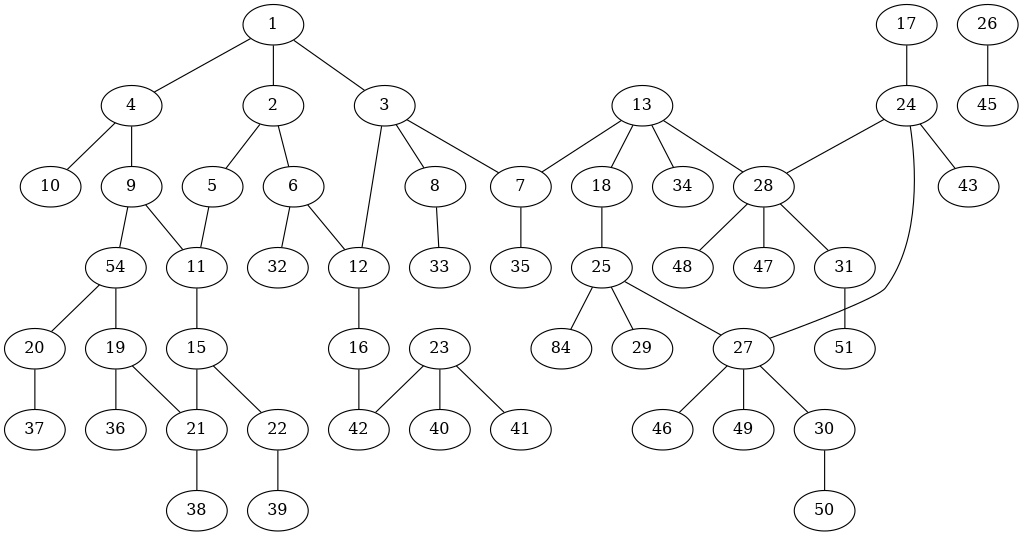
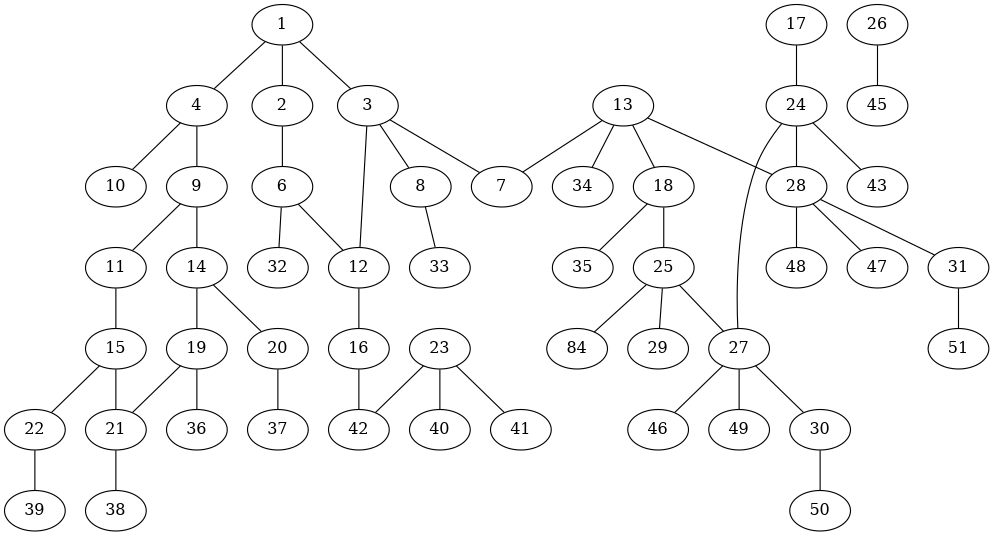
(213, 187) -> none
(521, 227) -> (623, 227)
(116, 268) -> (197, 268)
